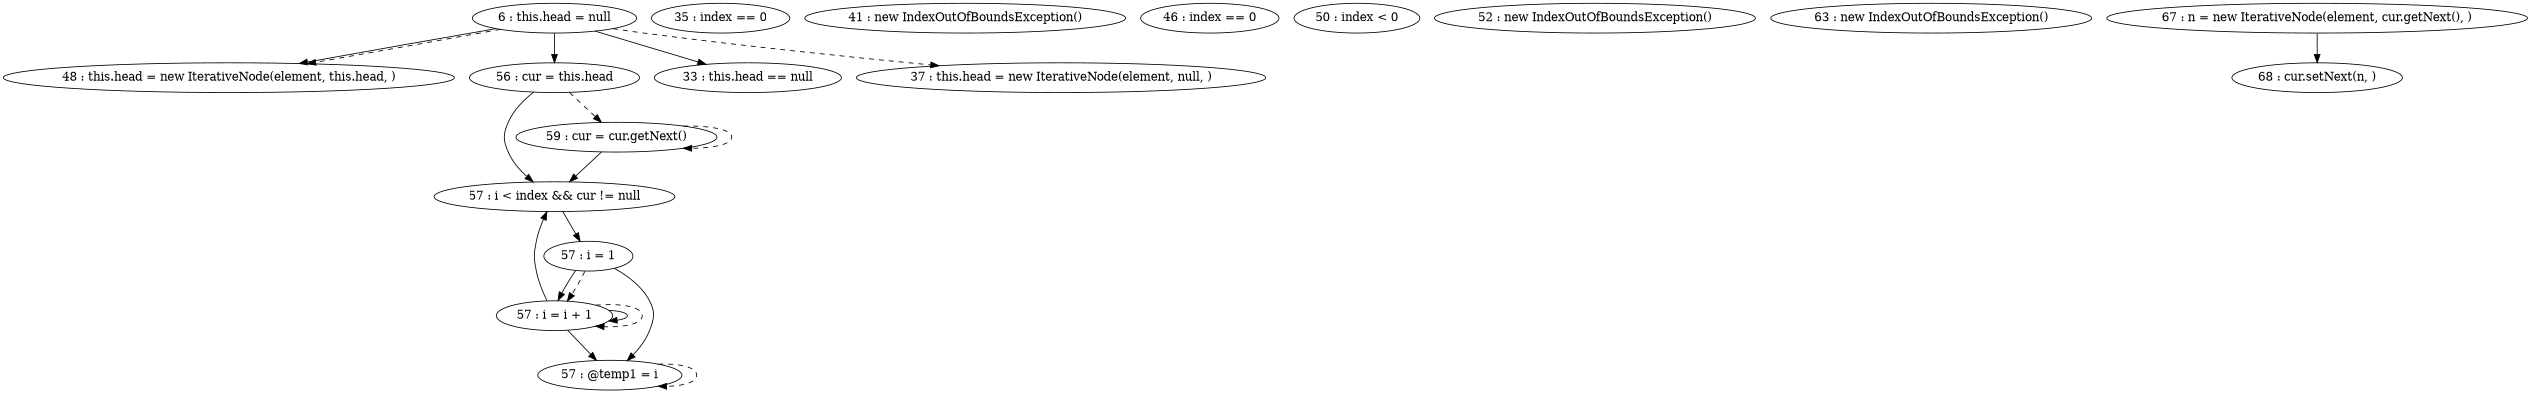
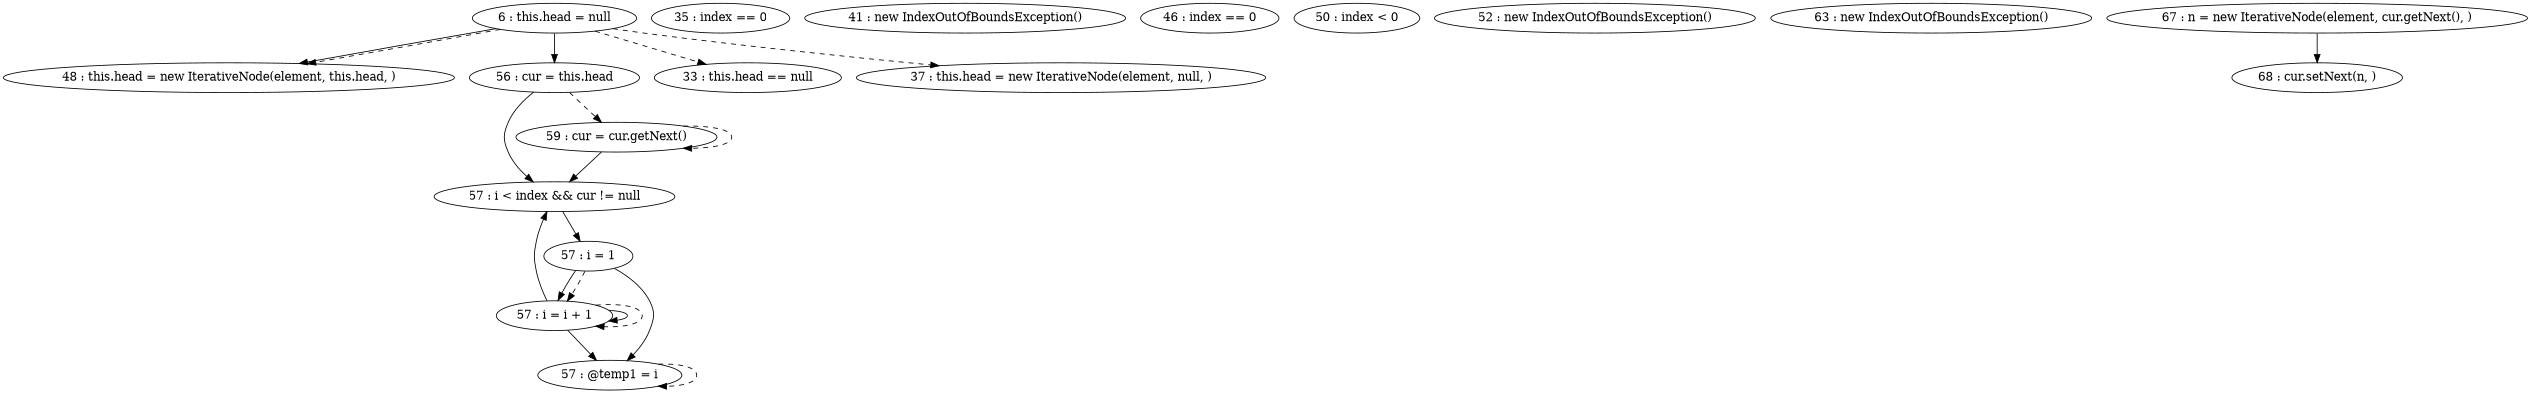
(647, 47) -> (647, 47)
